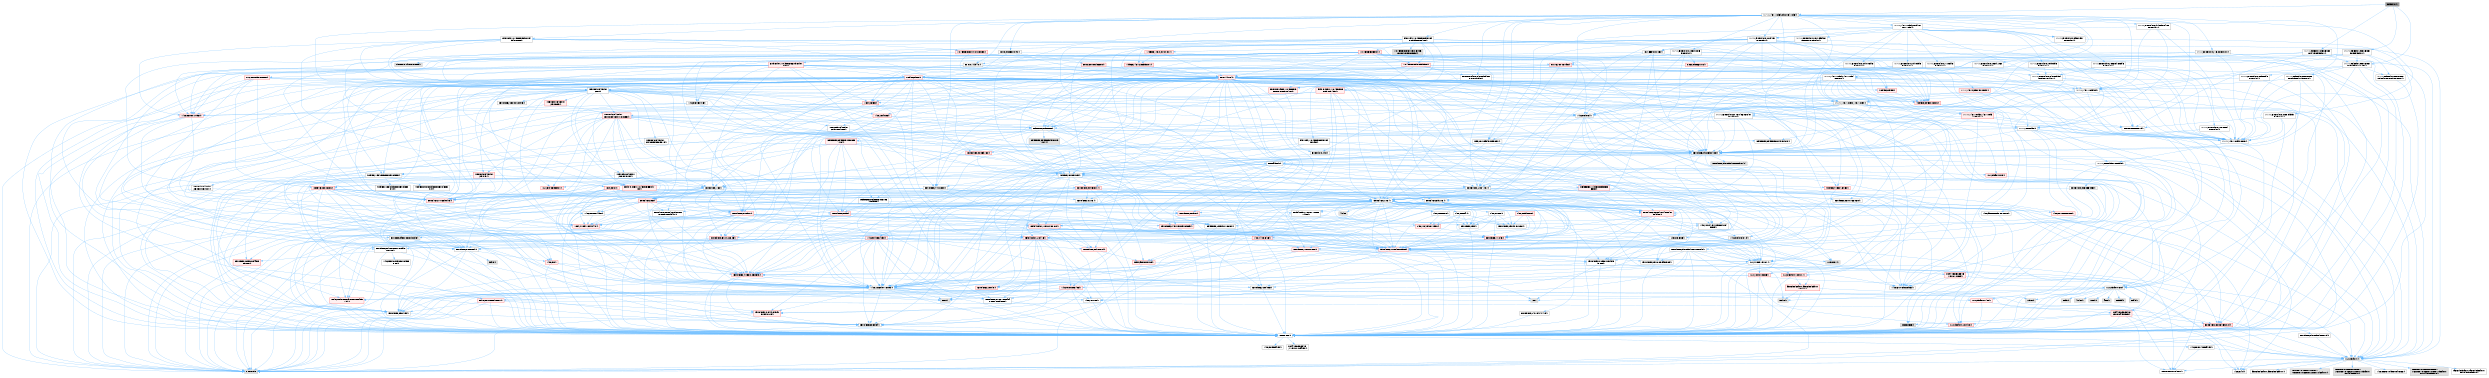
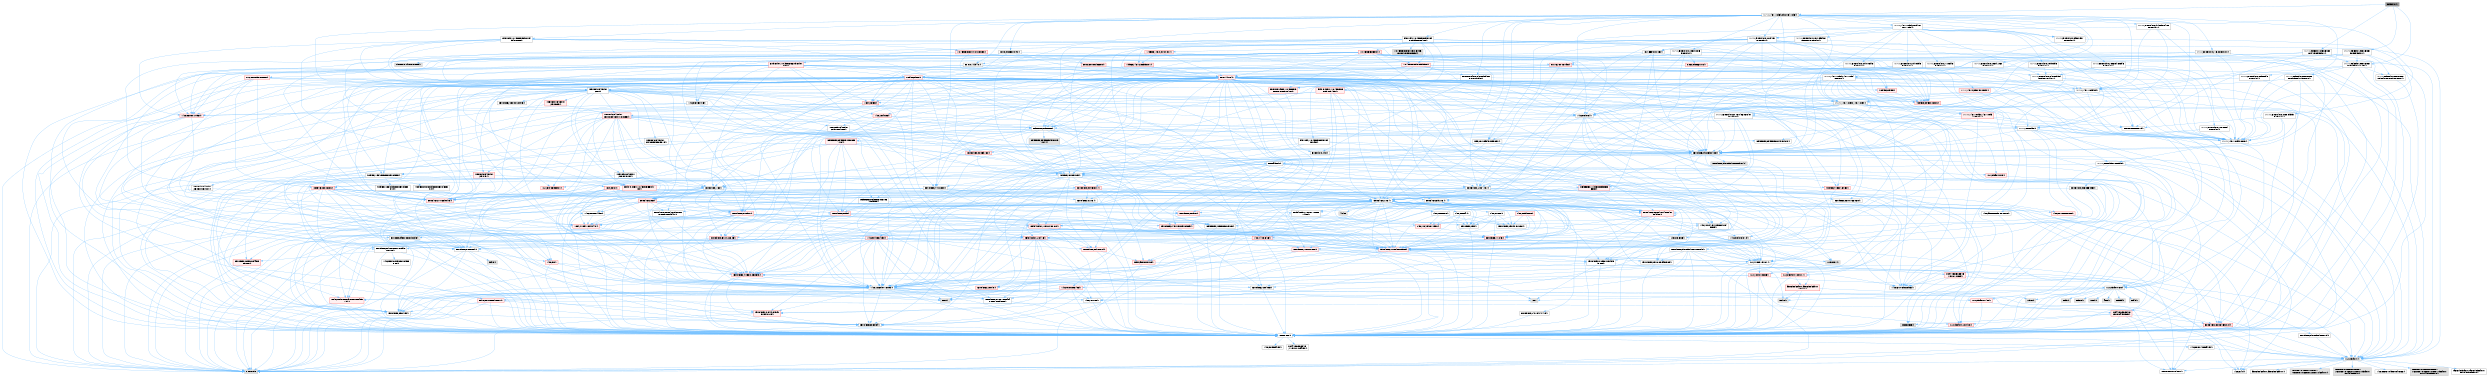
(1755, 128) -> (1706, 177)
(1088, 155) -> none
(1220, 226) -> (1220, 226)
(2080, 301) -> (2080, 301)
